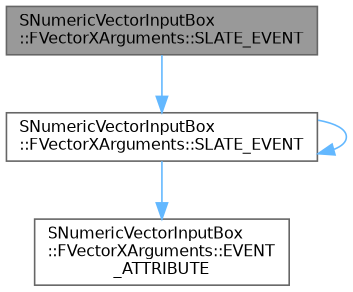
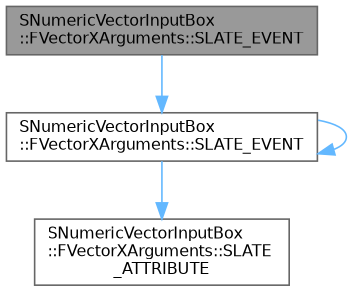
(162, 252) -> (162, 252)
